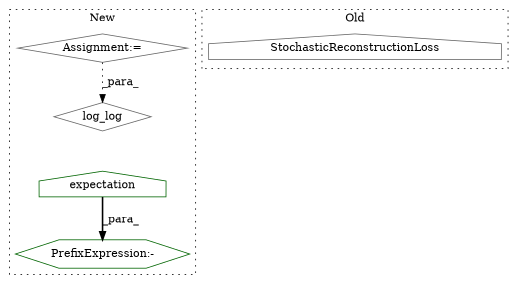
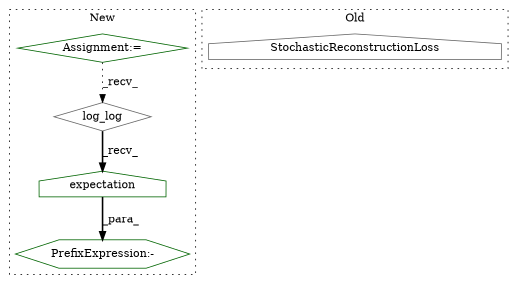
(103, 48) -> (103, 48)
(120, 82) -> (120, 82)
none -> (103, 147)
